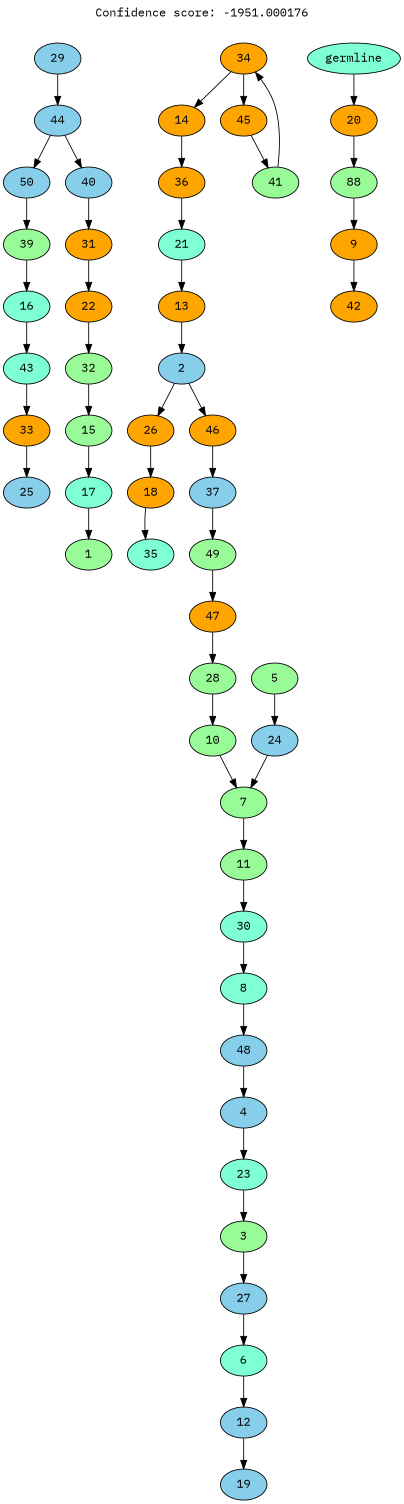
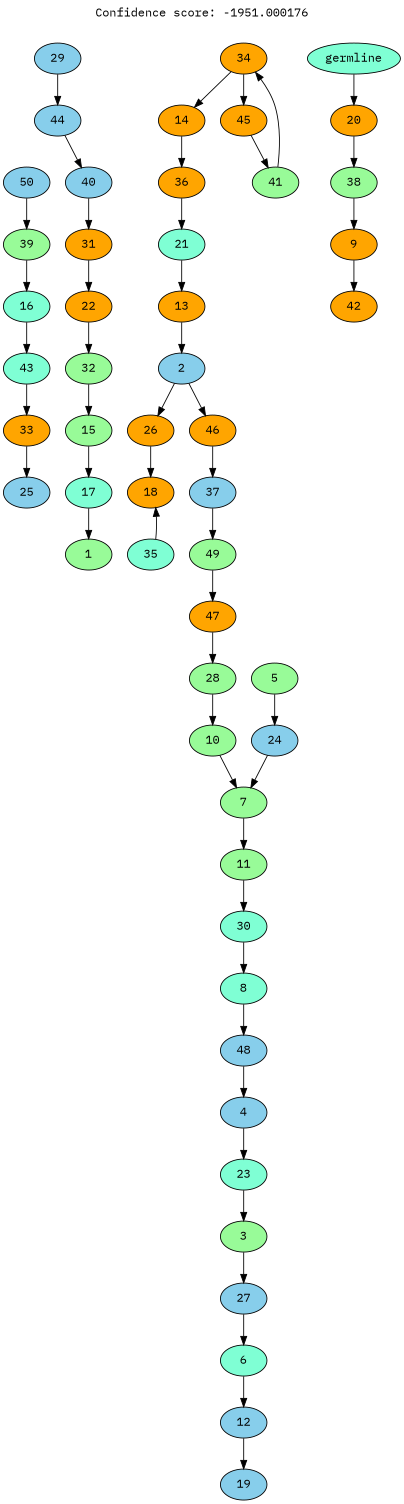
(44, 148) -> none
(354, 183) -> (354, 183)
(145, 519) -> (156, 528)
